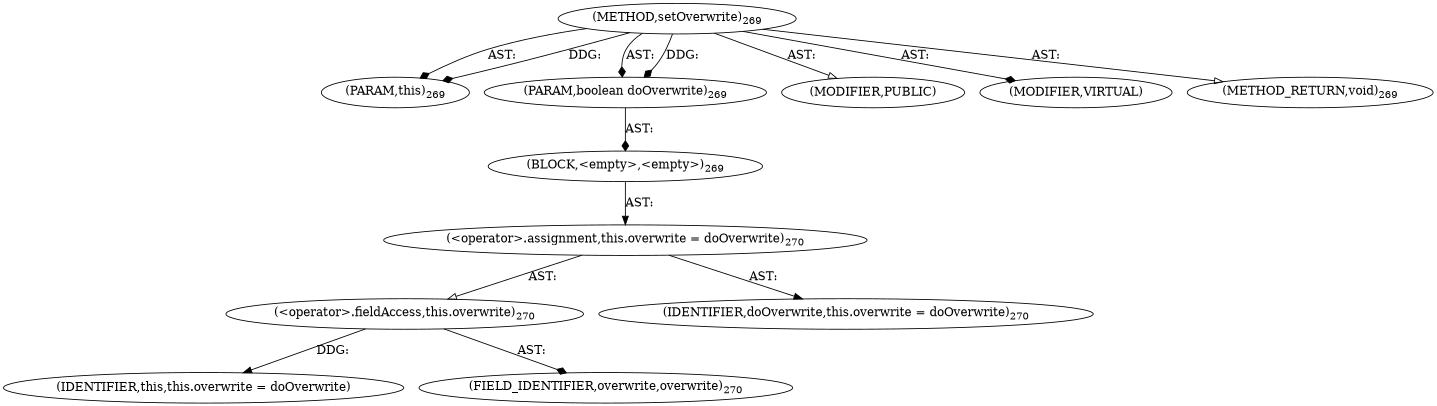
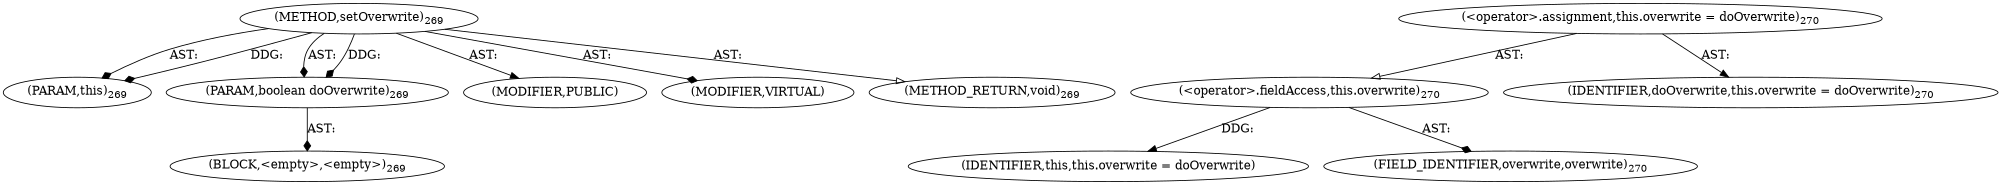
(772, 54) -> (454, 54)
(625, 199) -> none
